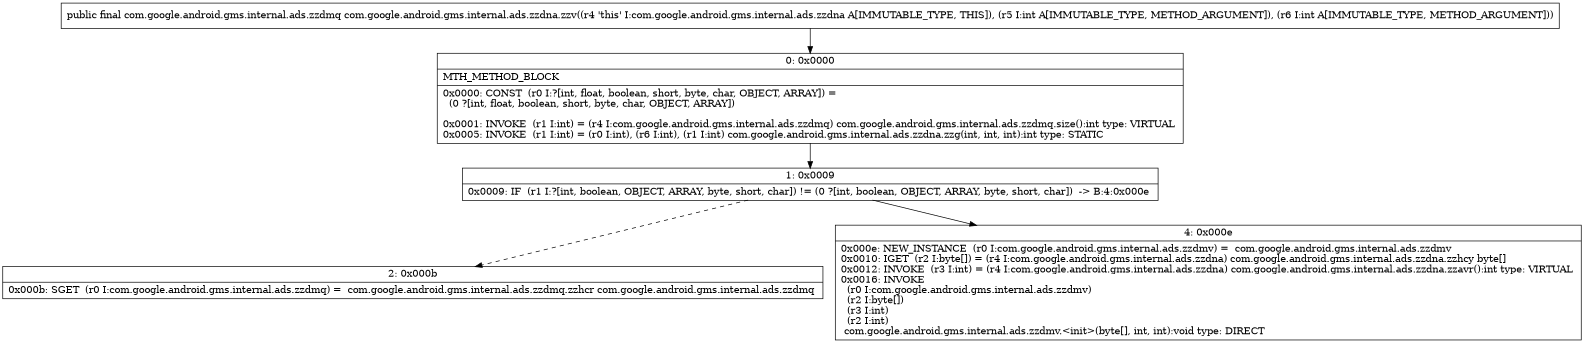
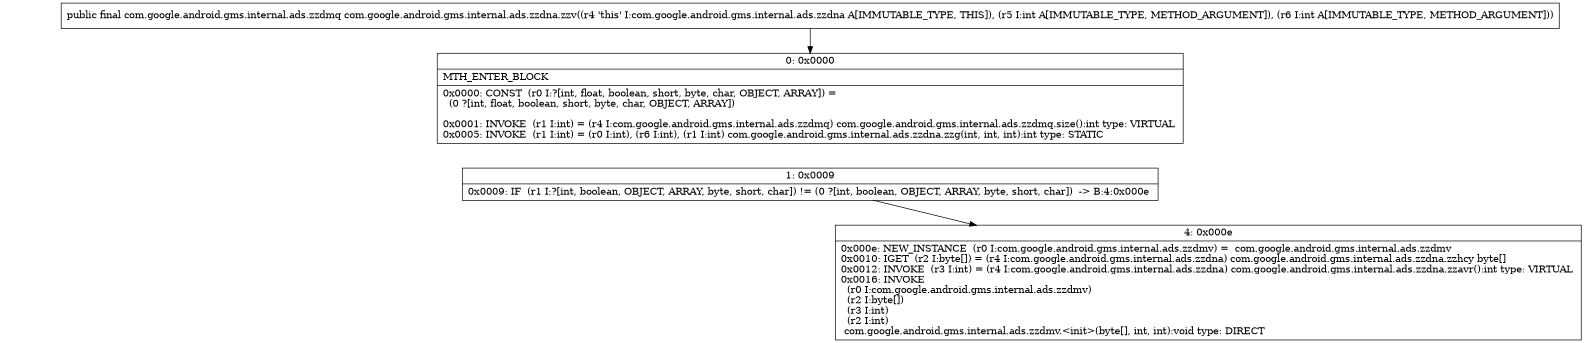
(501, 77) -> (496, 77)
(810, 152) -> none
(413, 283) -> none
